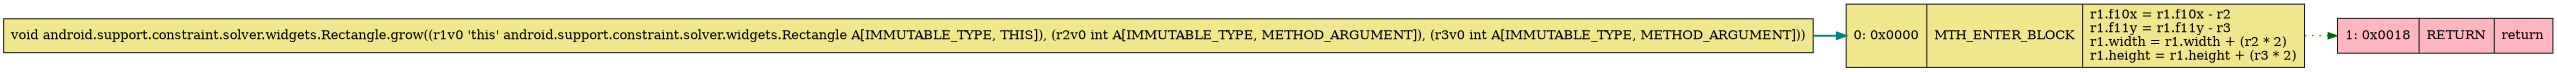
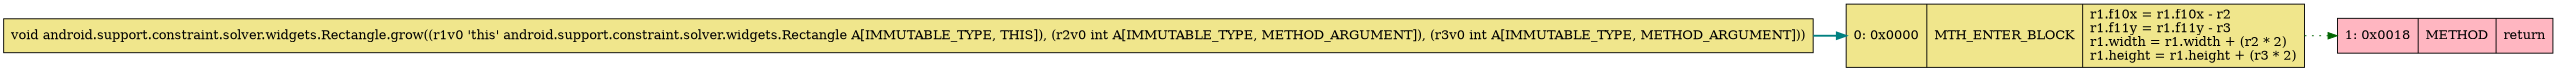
(2456, 35) -> (2457, 35)
